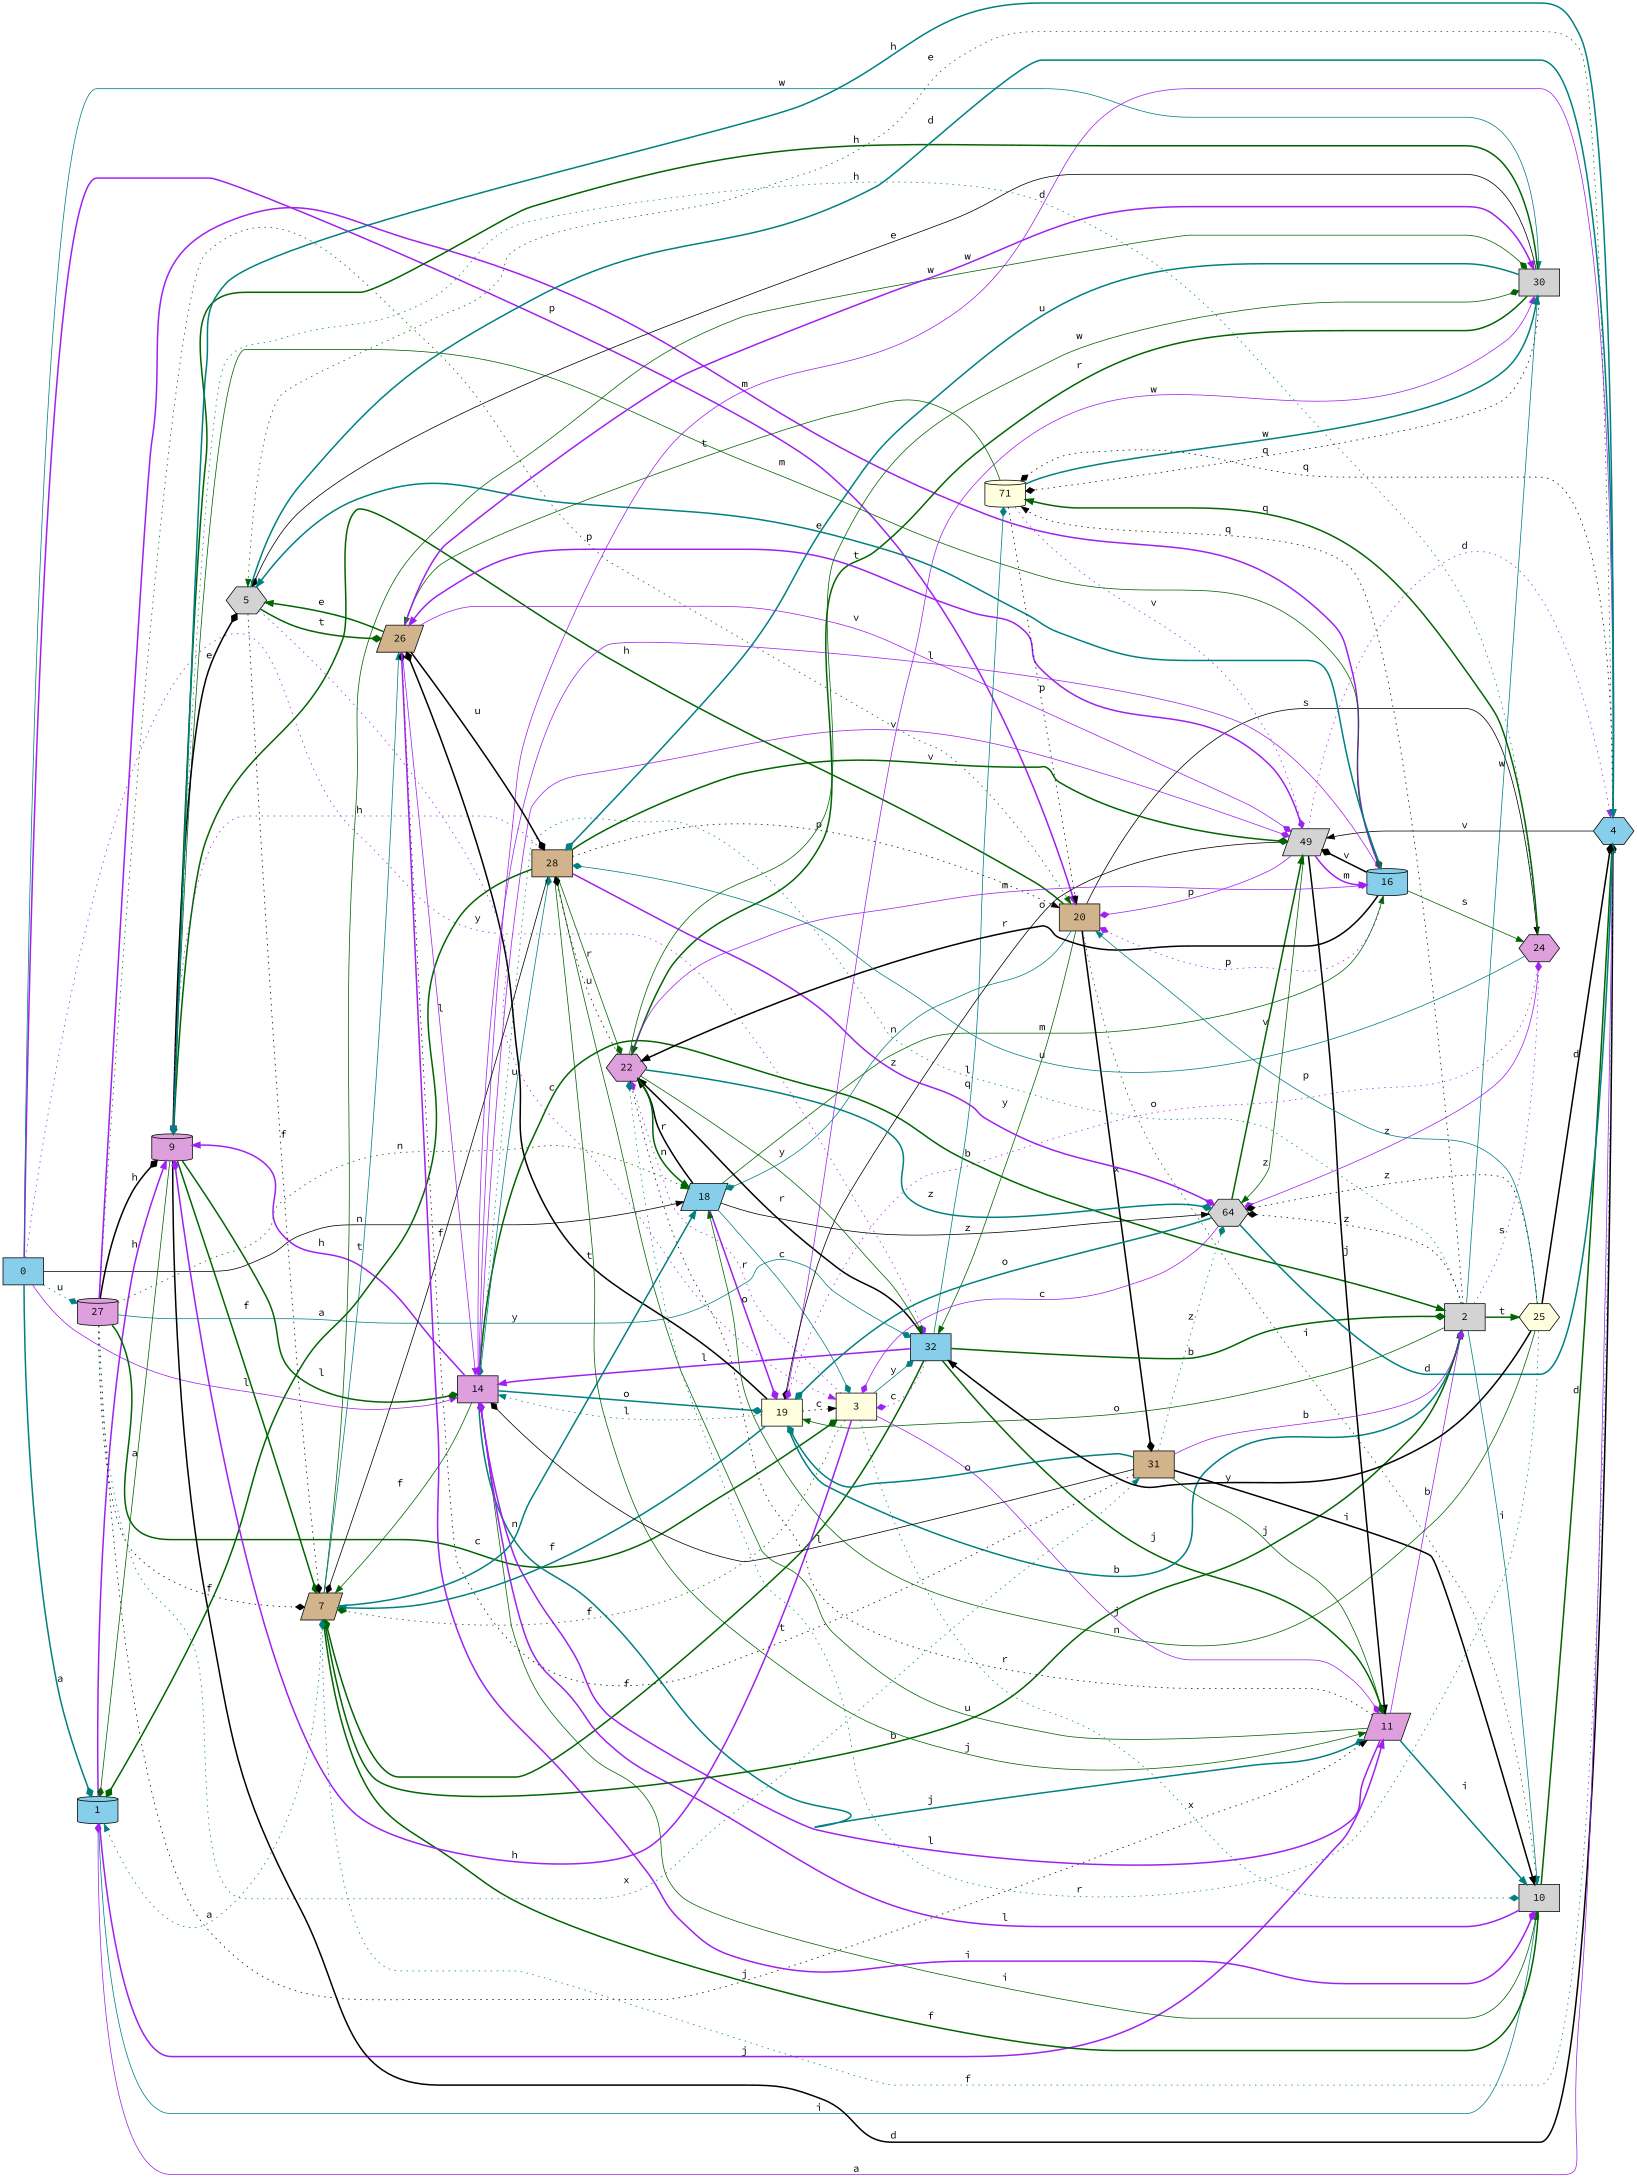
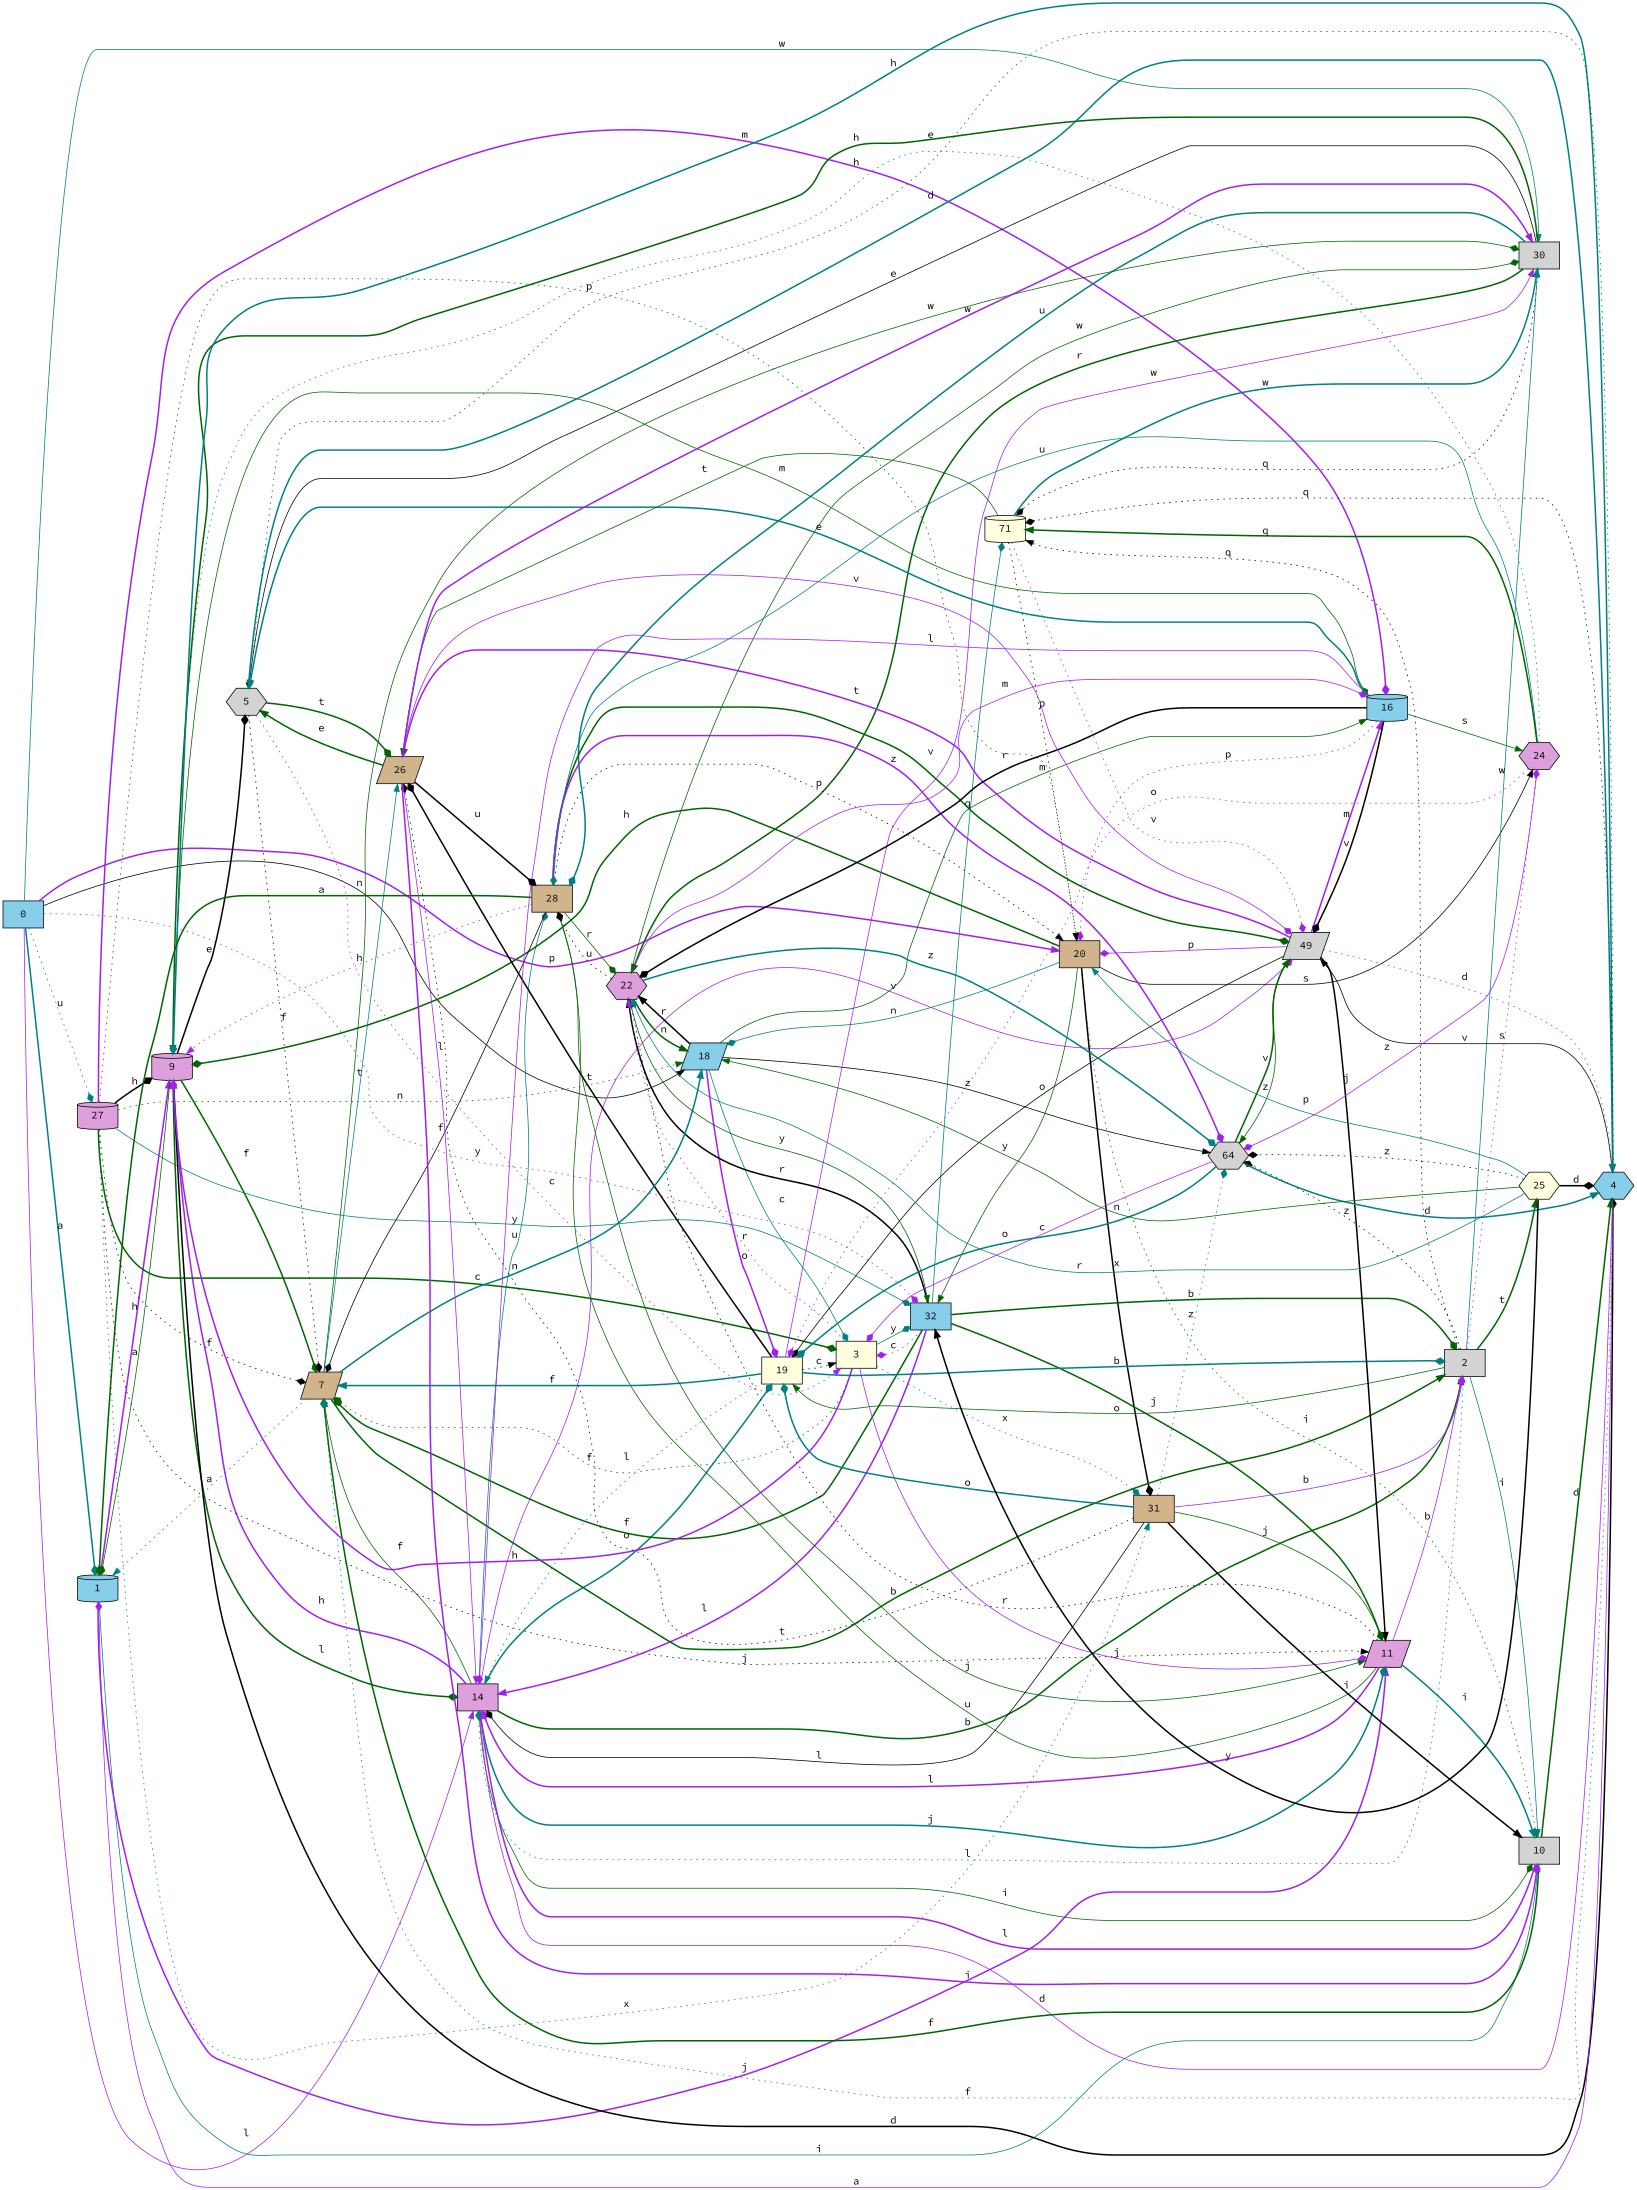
(1015, 931) -> (988, 779)
(1121, 1750) -> (1003, 1432)
(994, 1888) -> (1043, 1268)
